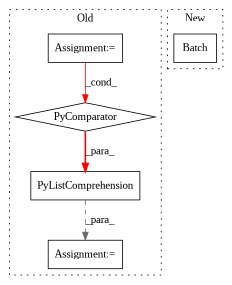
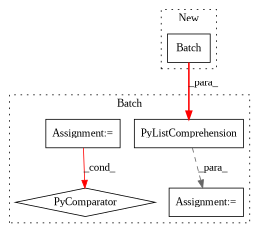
(85, 19) -> (130, 104)
(85, 147) -> (189, 87)
